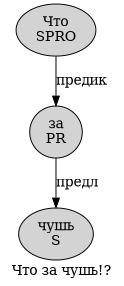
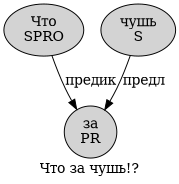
(56, 178) -> (121, 79)
